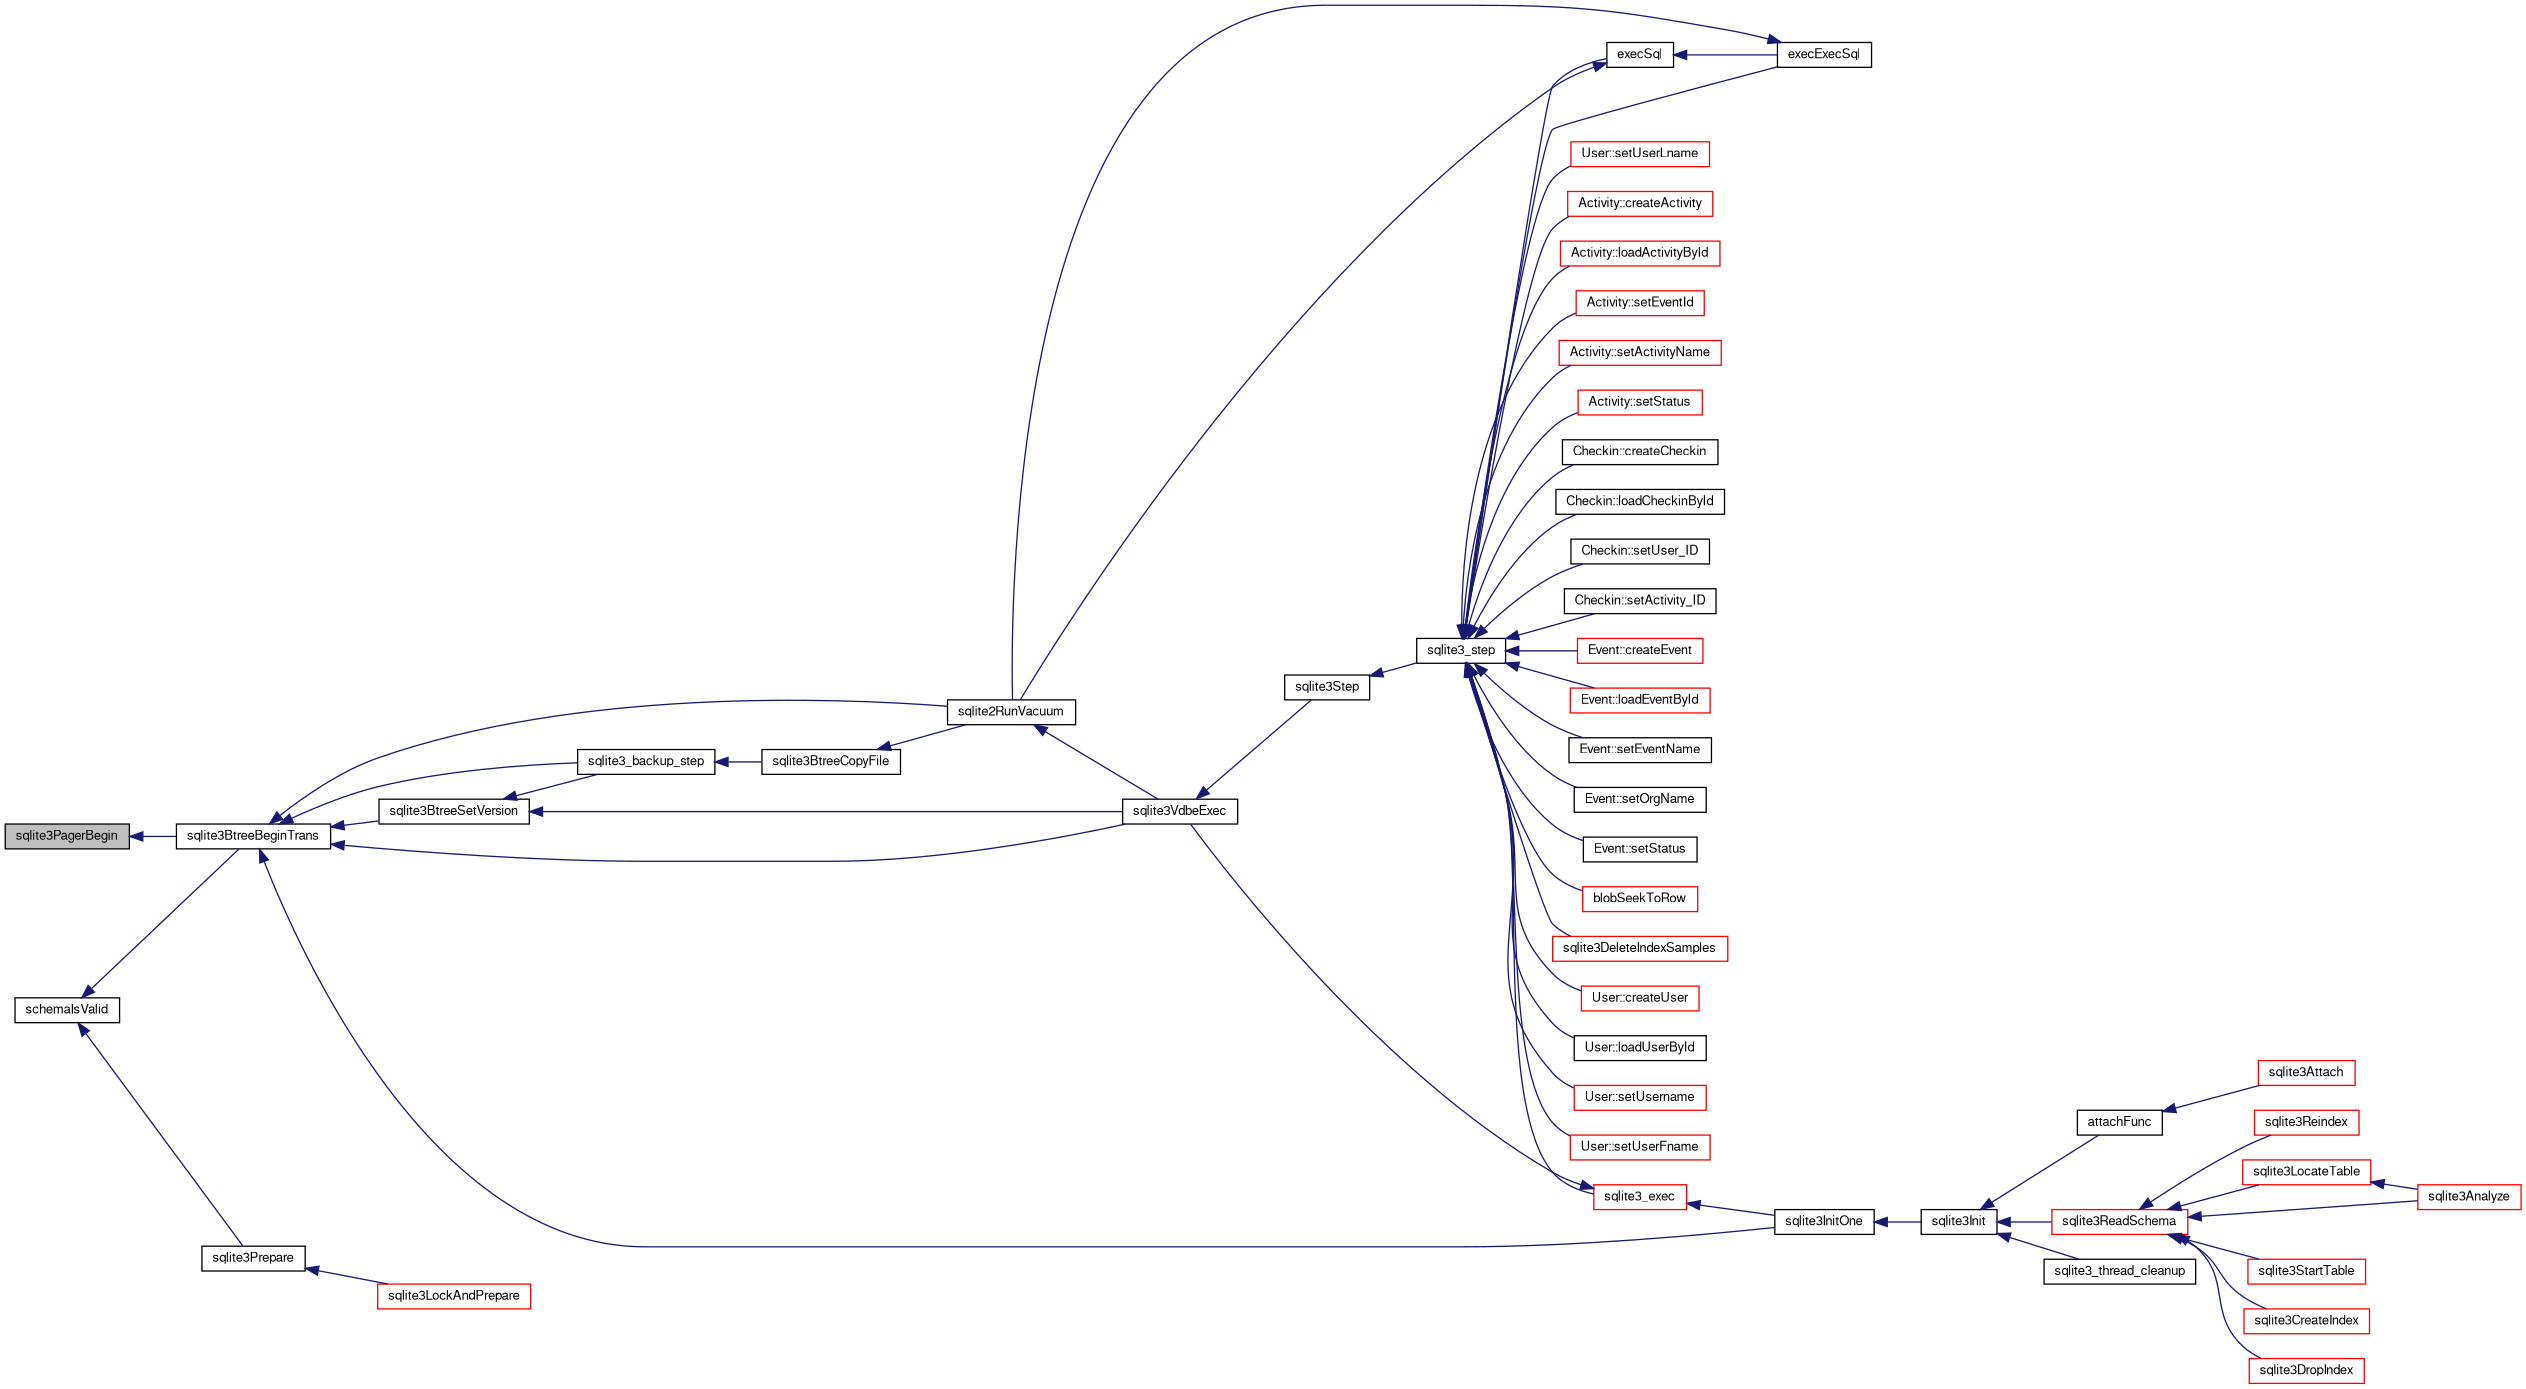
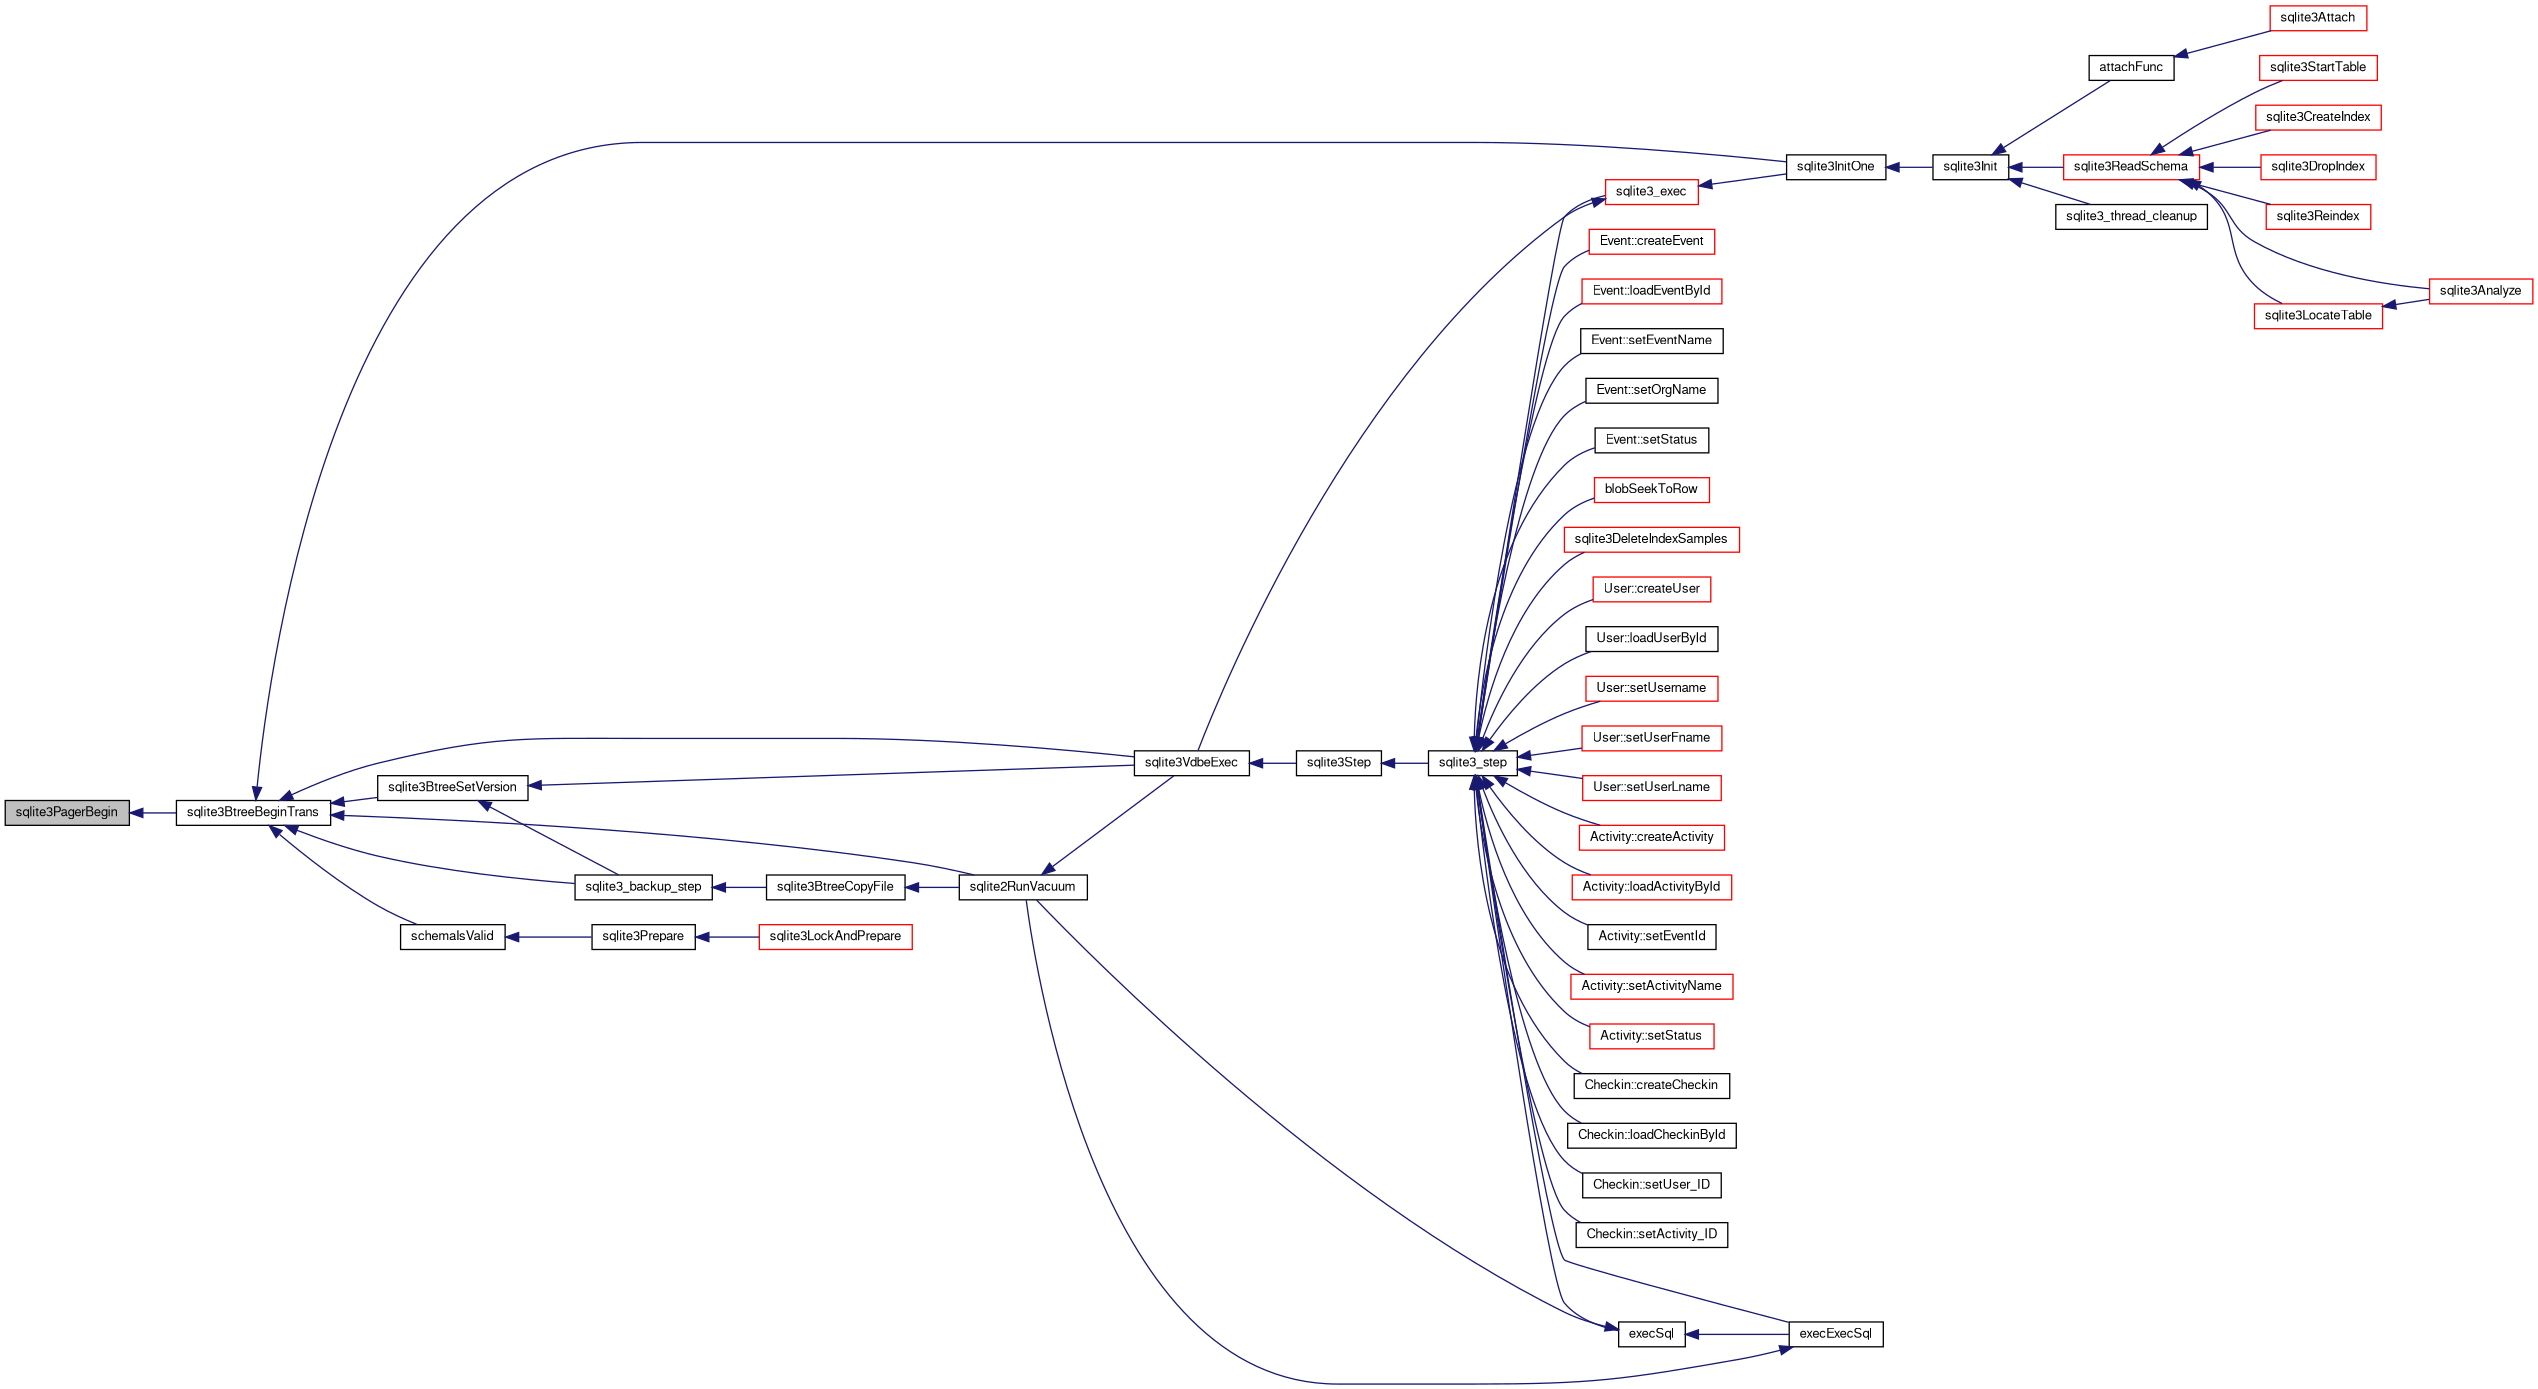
(1640, 303) -> (1652, 937)
(165, 919) -> (345, 885)
